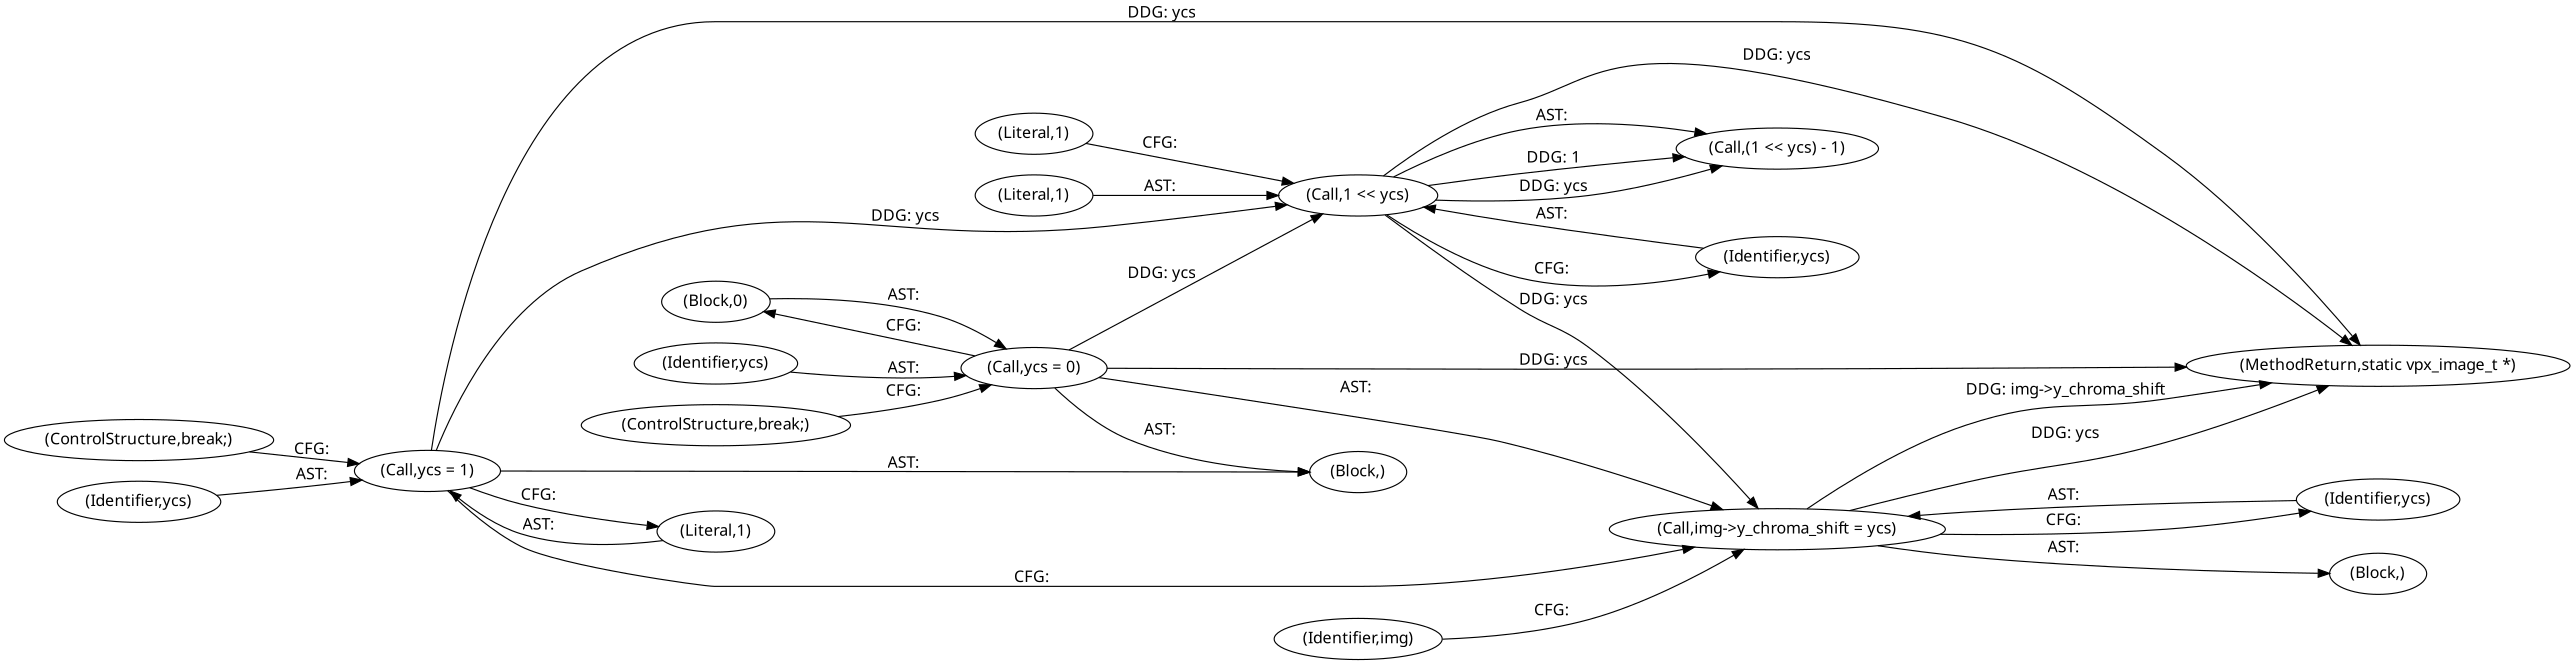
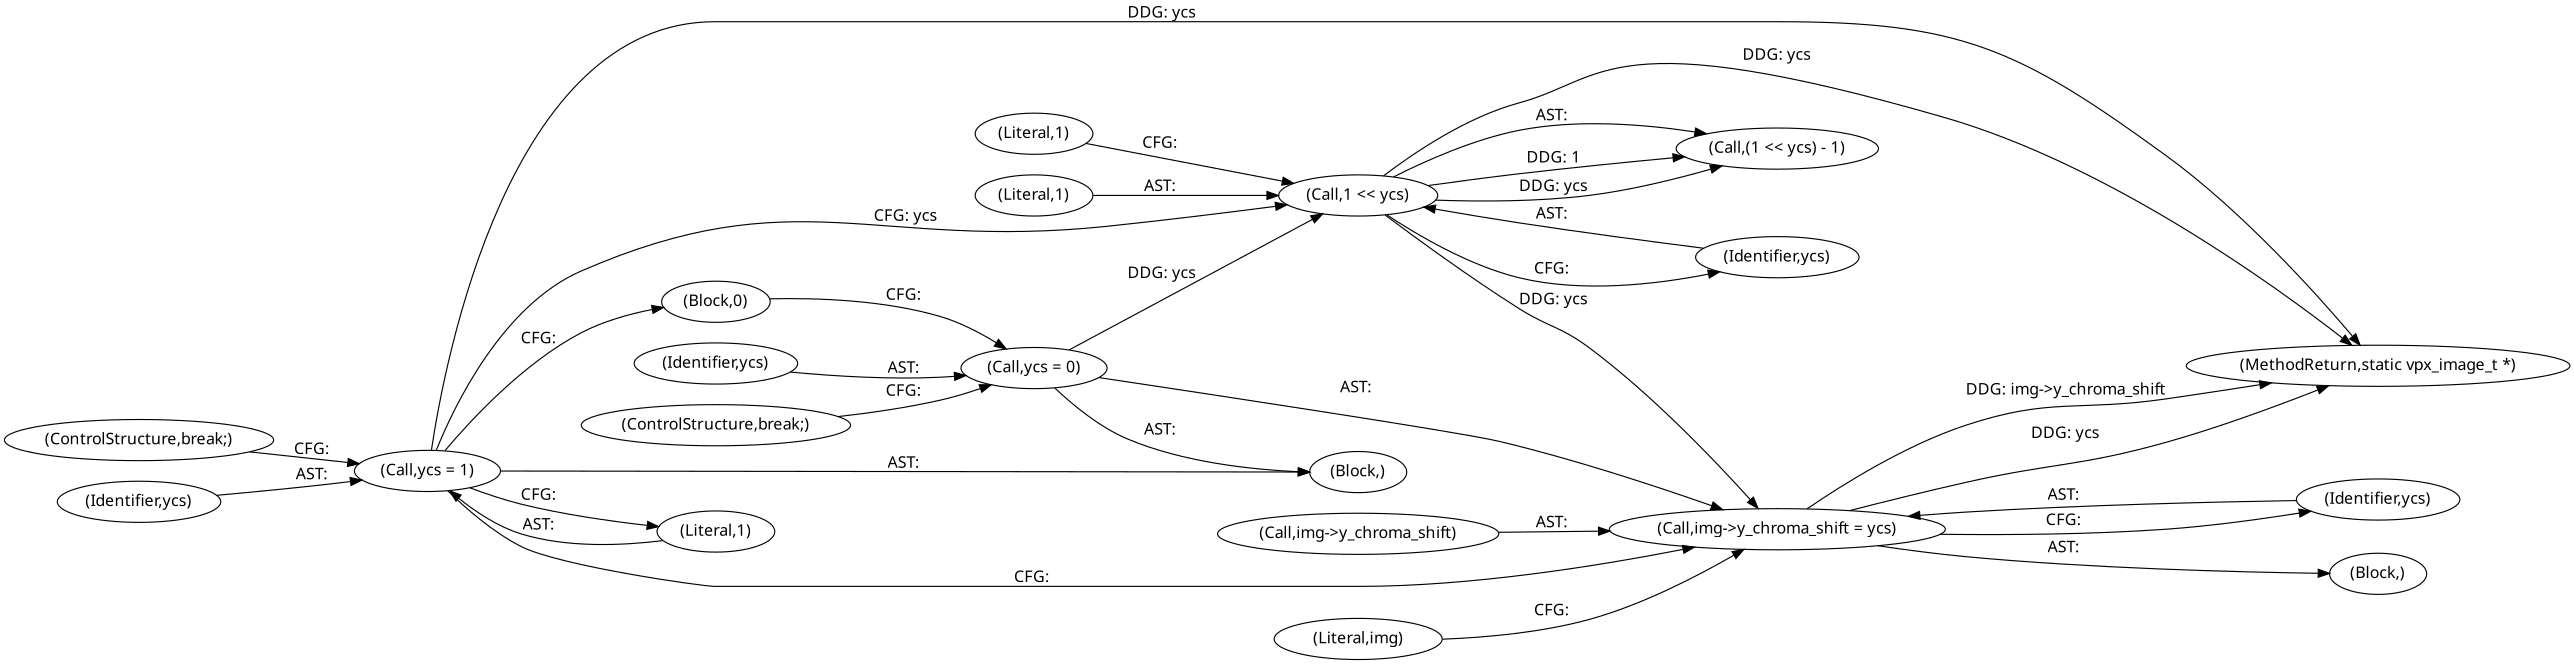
(906, 217) -> (906, 217)
(906, 295) -> (906, 295)
(875, 335) -> (537, 362)
(1641, 369) -> none
none -> (1358, 534)
(1358, 639) -> (1358, 639)
